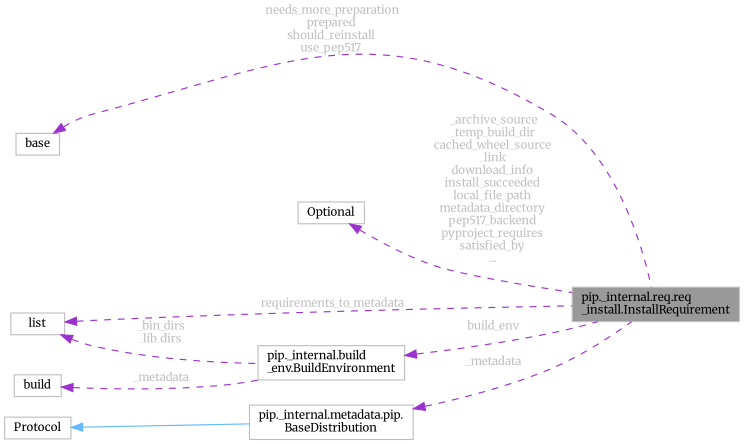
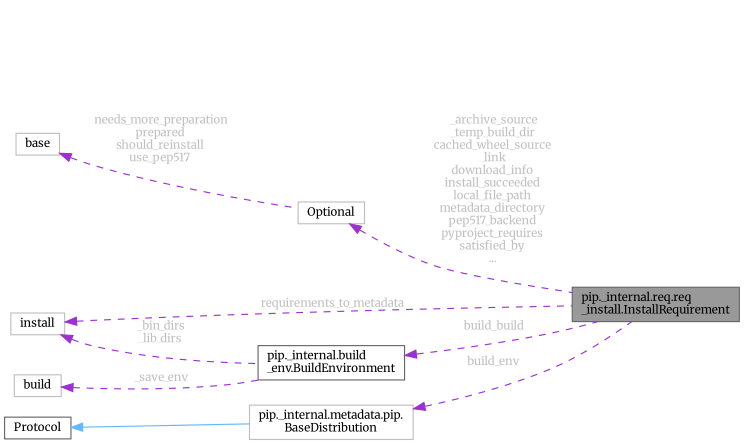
(410, 59) -> (183, 187)
(656, 304) -> (656, 304)
(38, 324) -> (38, 324)
(493, 327) -> (493, 327)
(493, 362) -> (493, 362)
(331, 363) -> (331, 363)
(160, 378) -> (160, 378)
(38, 428) -> (38, 428)
